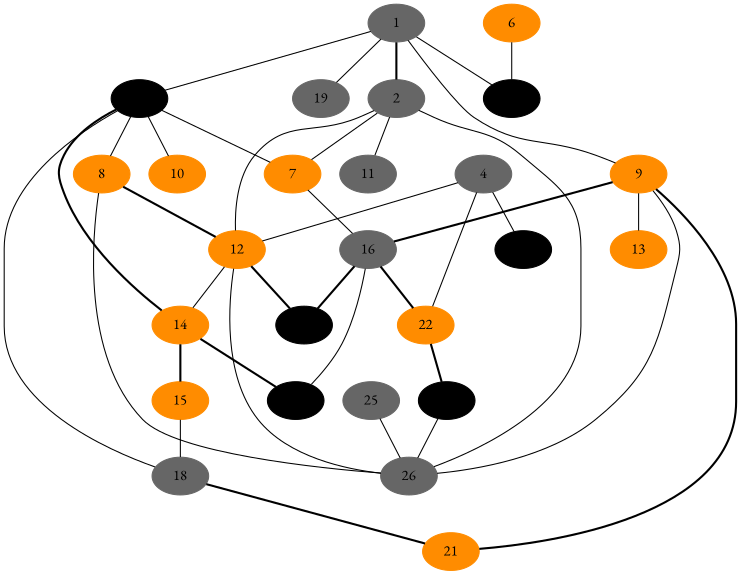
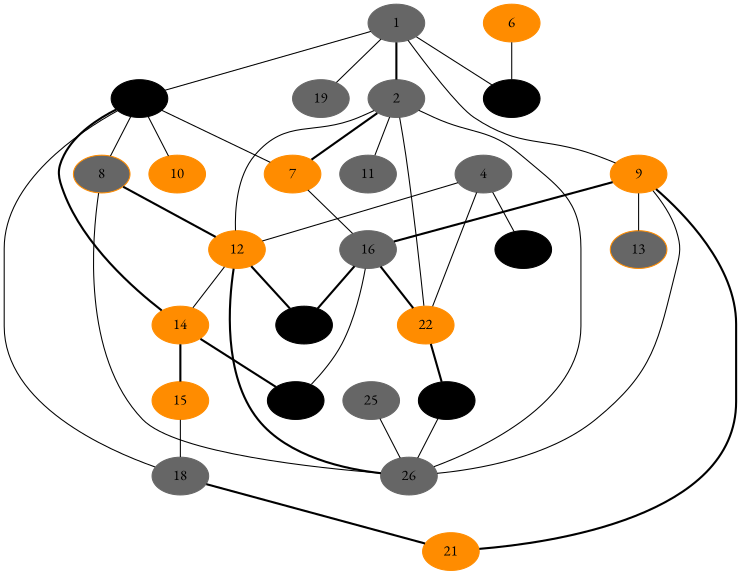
(344, 136) -> (344, 136)
(102, 174) -> (102, 174)
none -> (413, 211)
(639, 250) -> (639, 250)
(253, 411) -> (253, 411)
